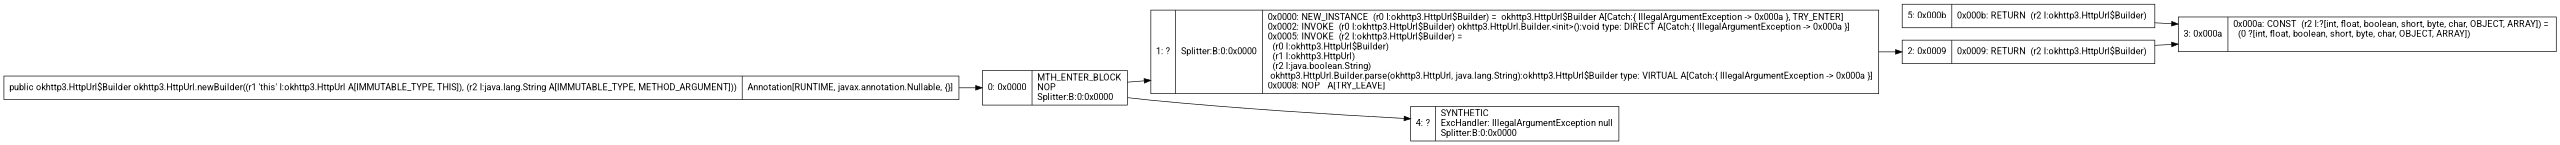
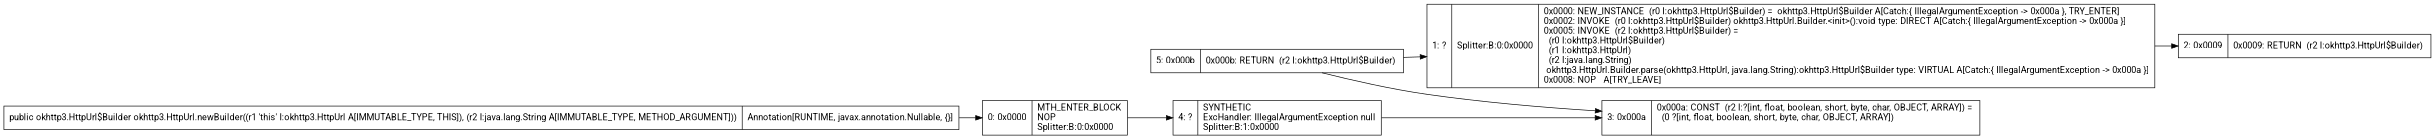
(2163, 45) -> (1488, 118)
(1320, 66) -> (1588, 60)
(1136, 82) -> (1412, 57)
(1479, 133) -> (1241, 127)
